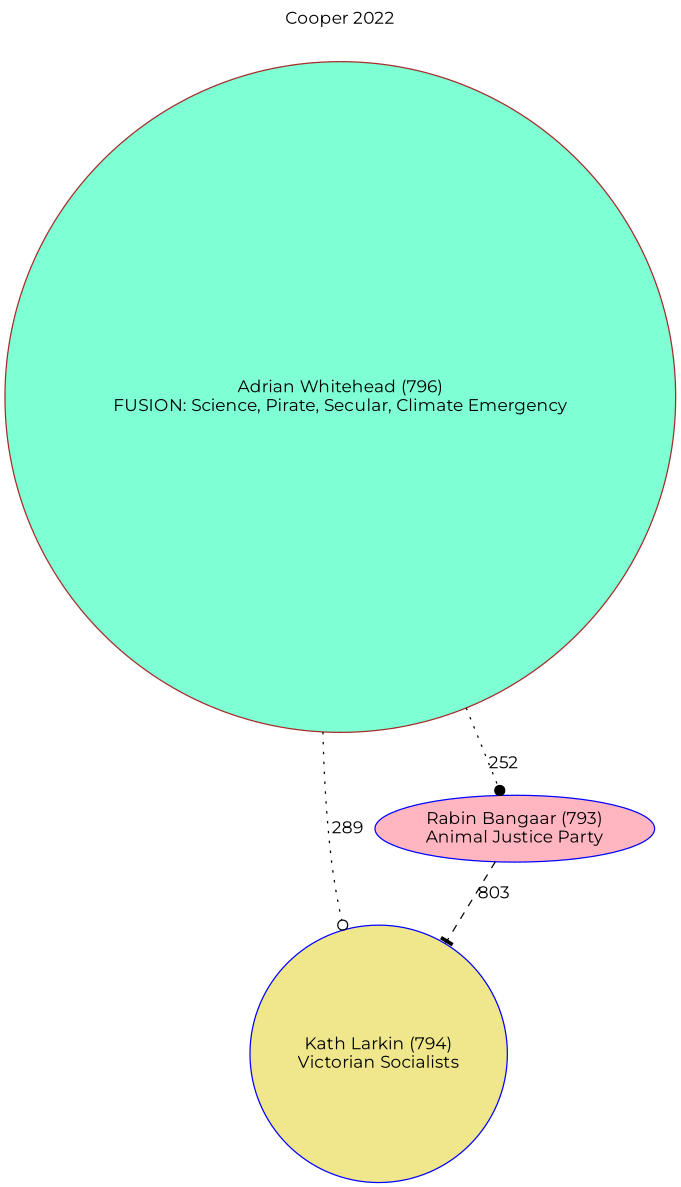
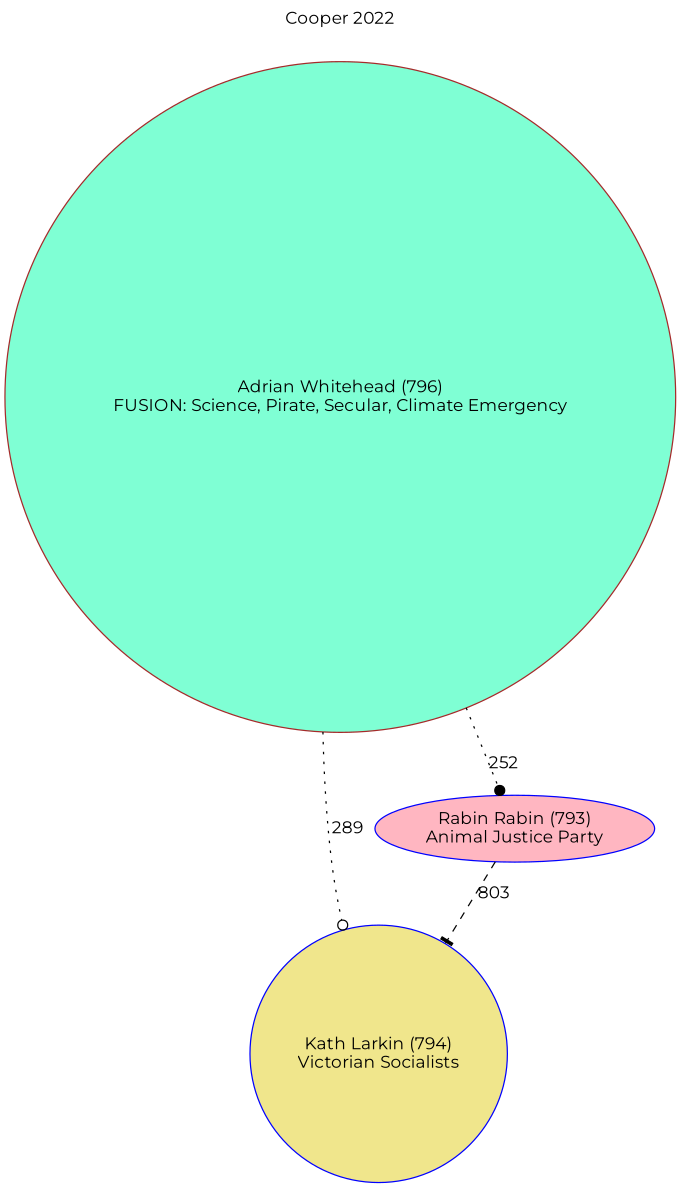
(515, 829) -> (515, 829)
